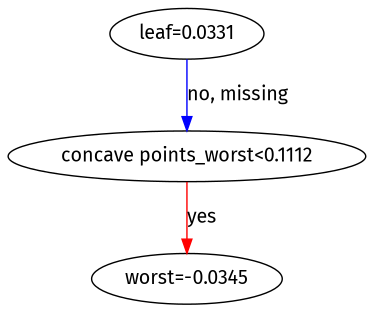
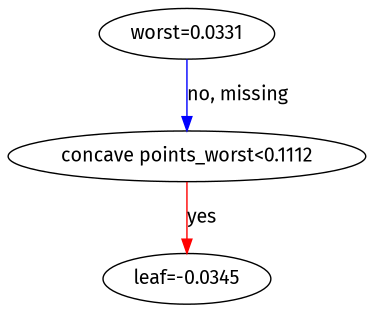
(187, 34) -> (187, 34)
(187, 279) -> (187, 279)
